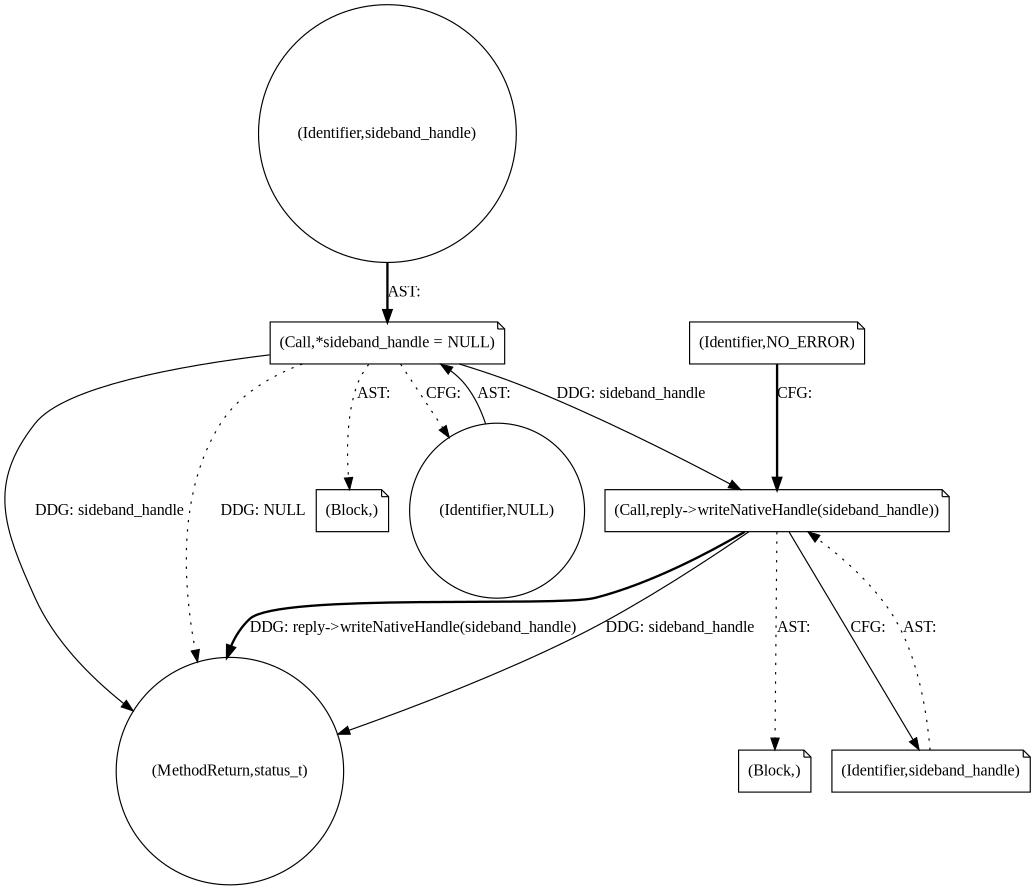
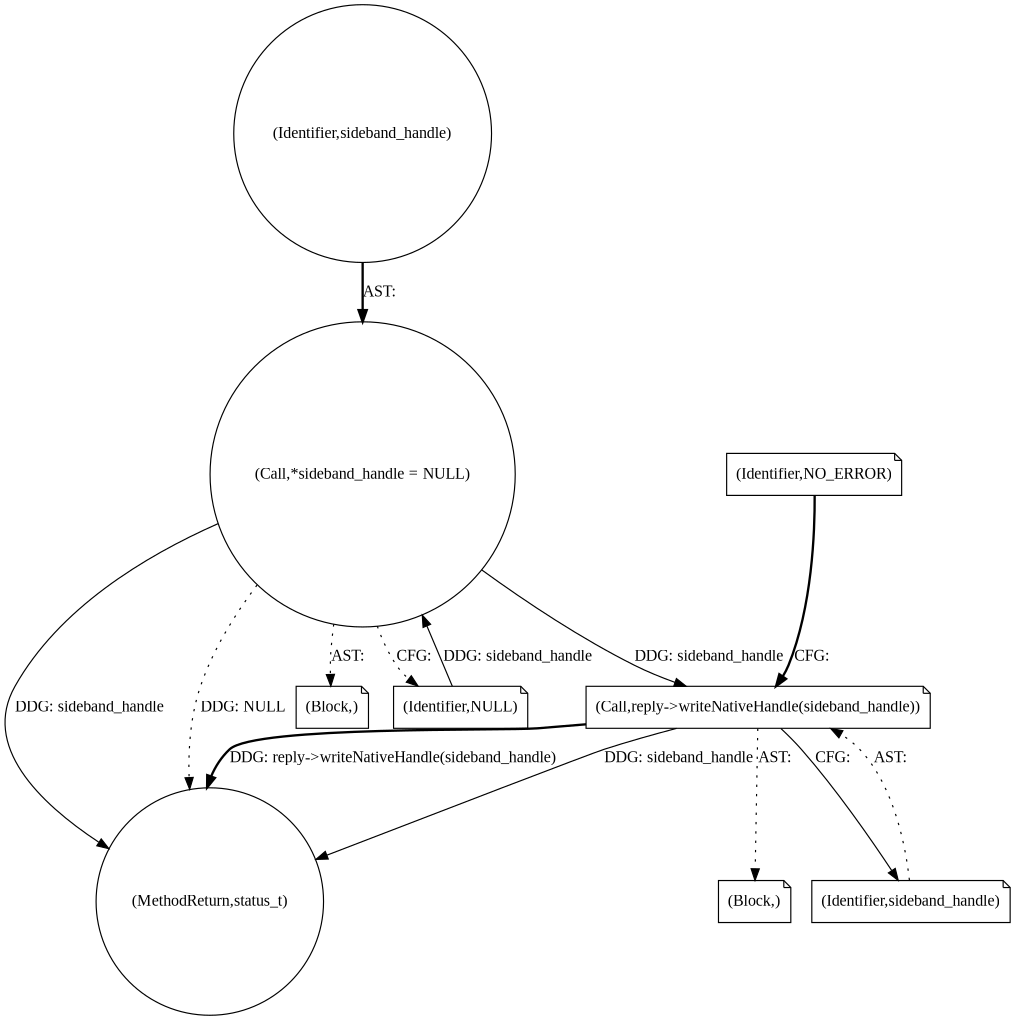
(387, 343) -> (363, 474)
(496, 394) -> (518, 657)
(497, 511) -> (461, 707)
